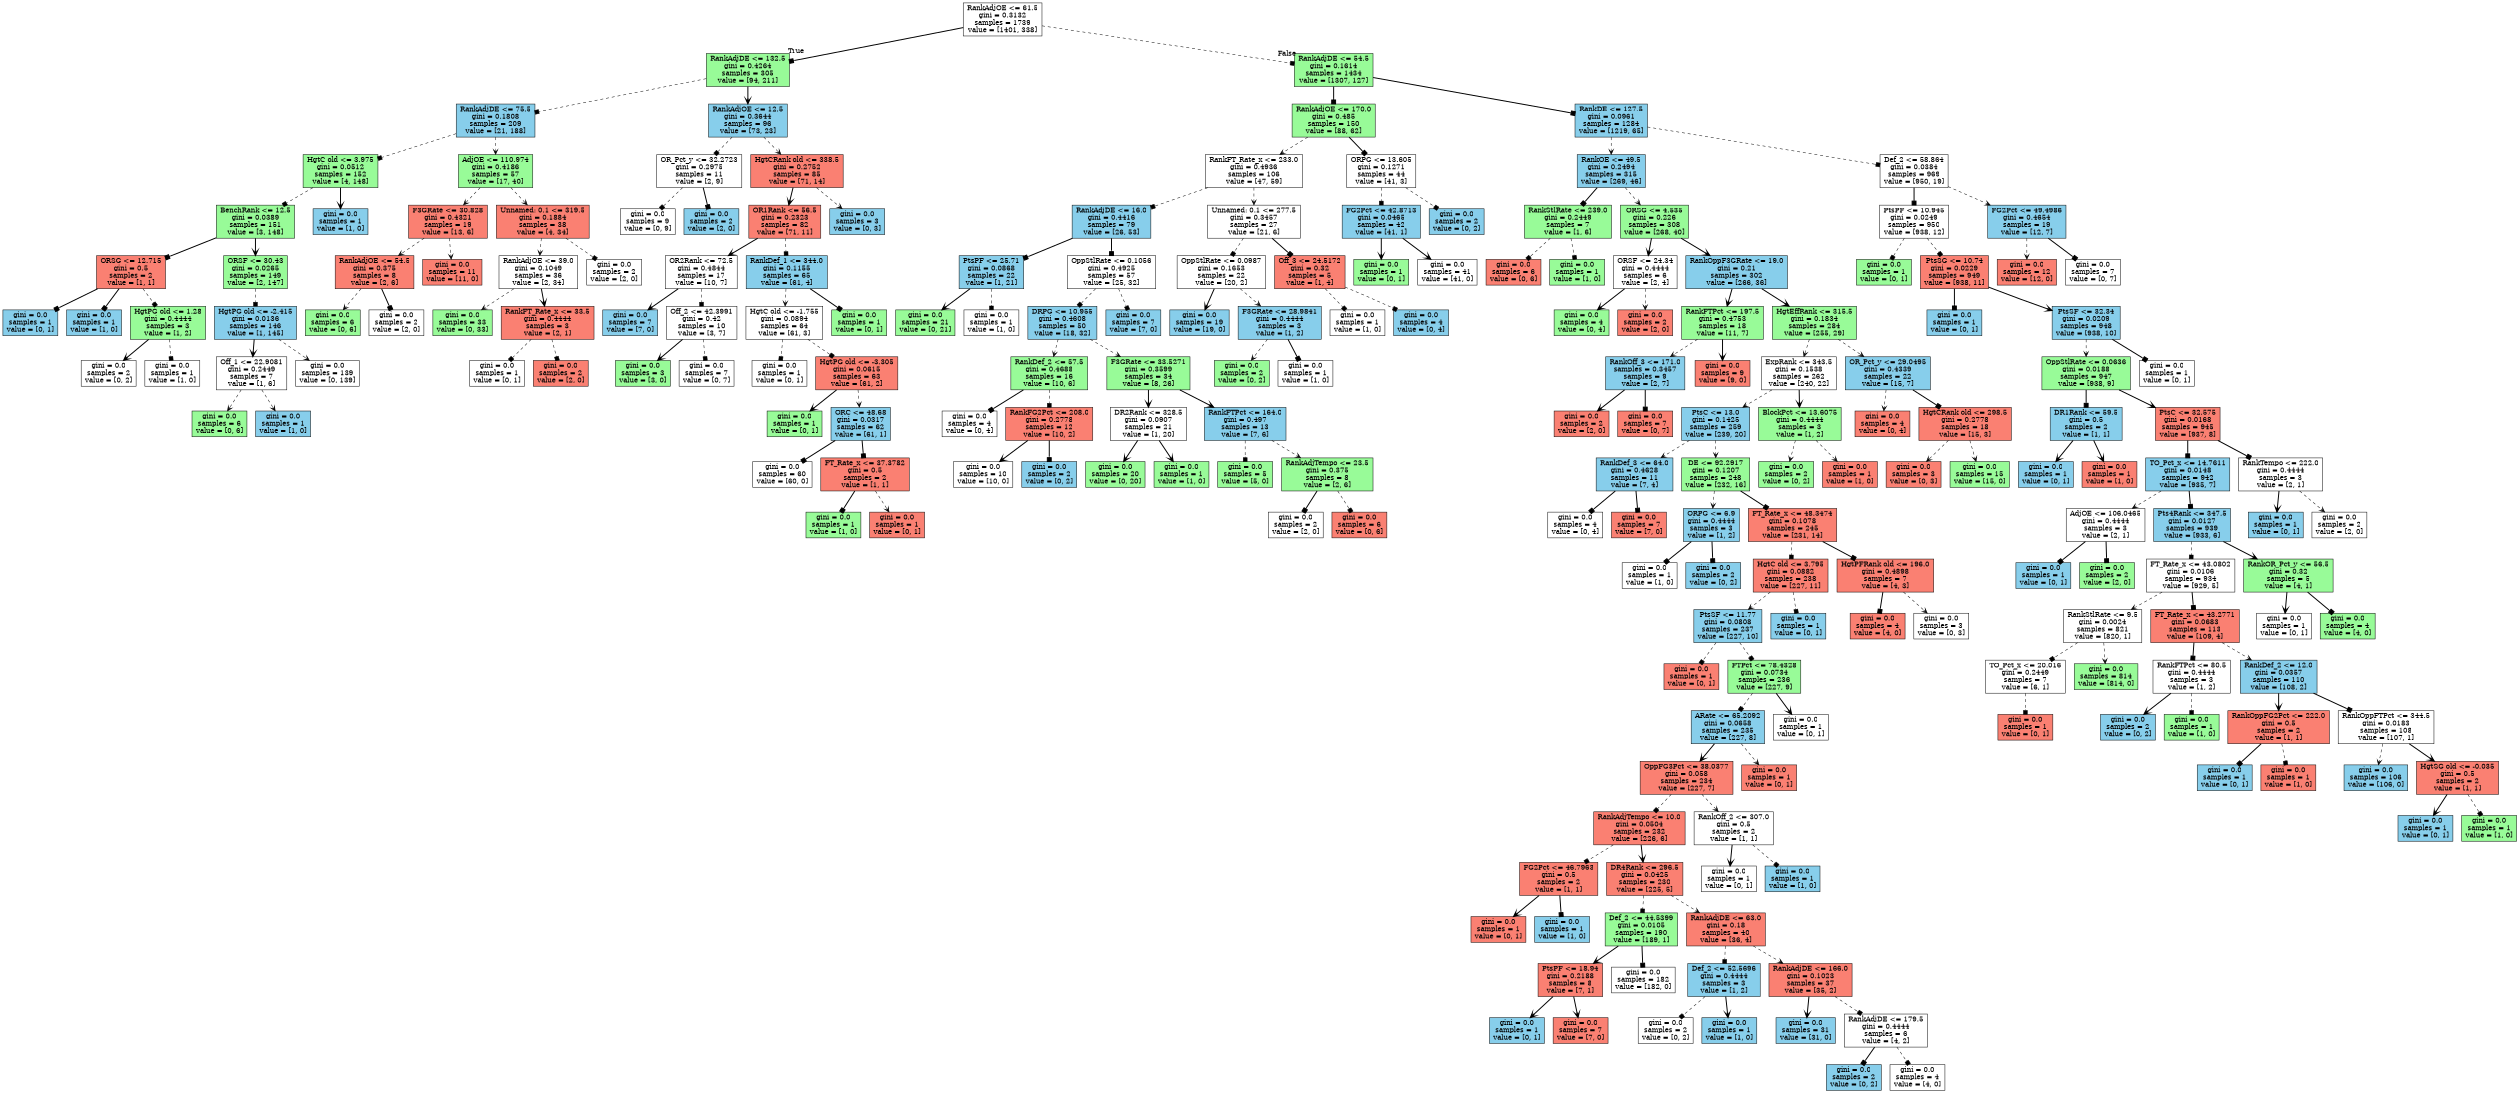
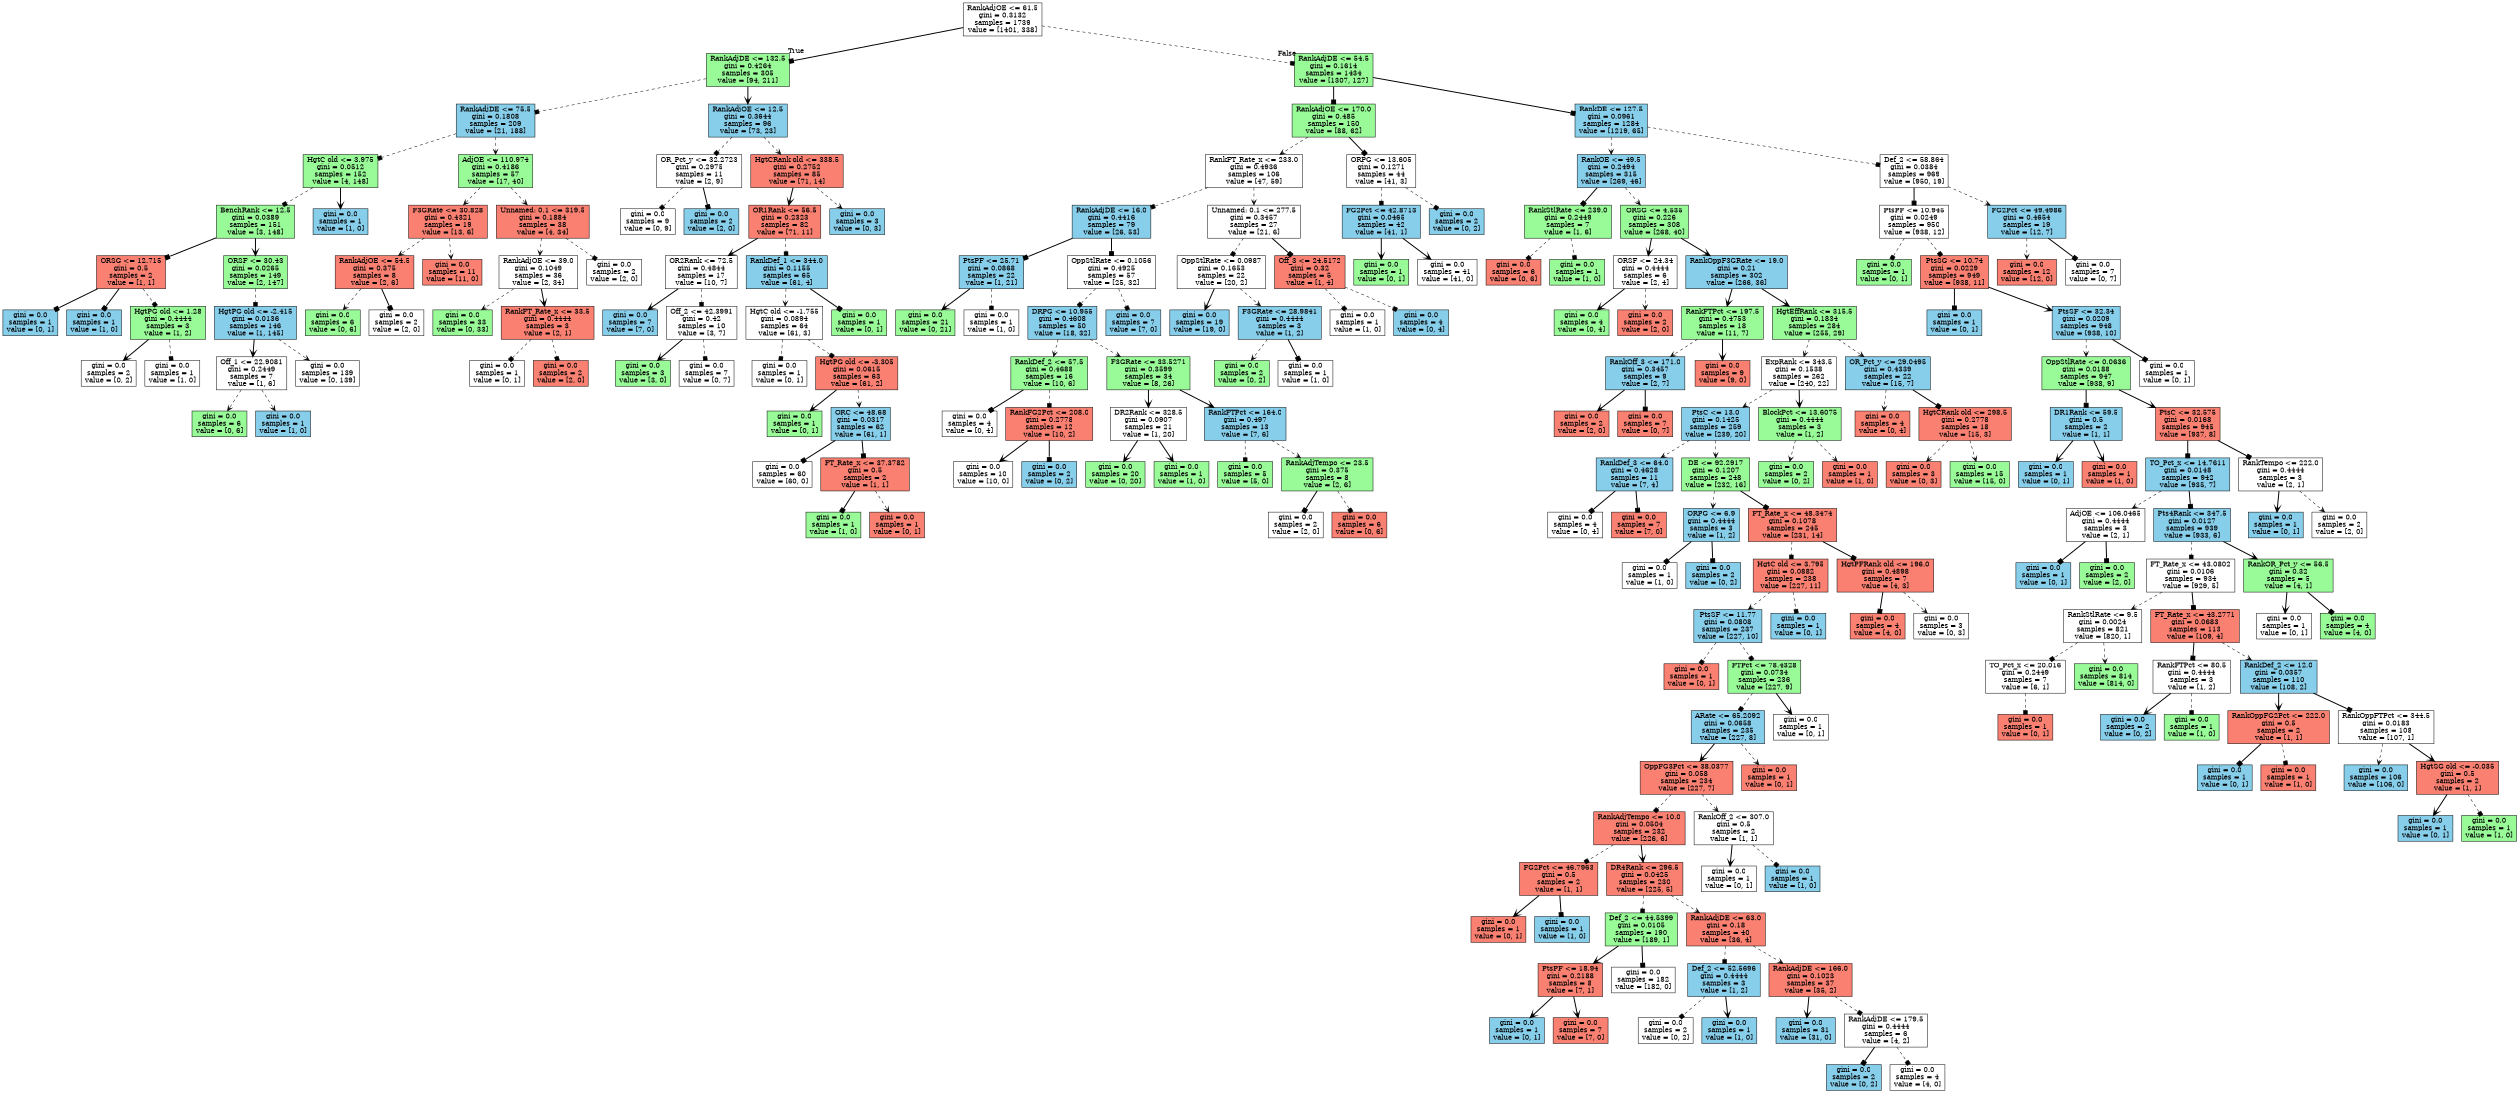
(1645, 373) -> (1645, 373)
